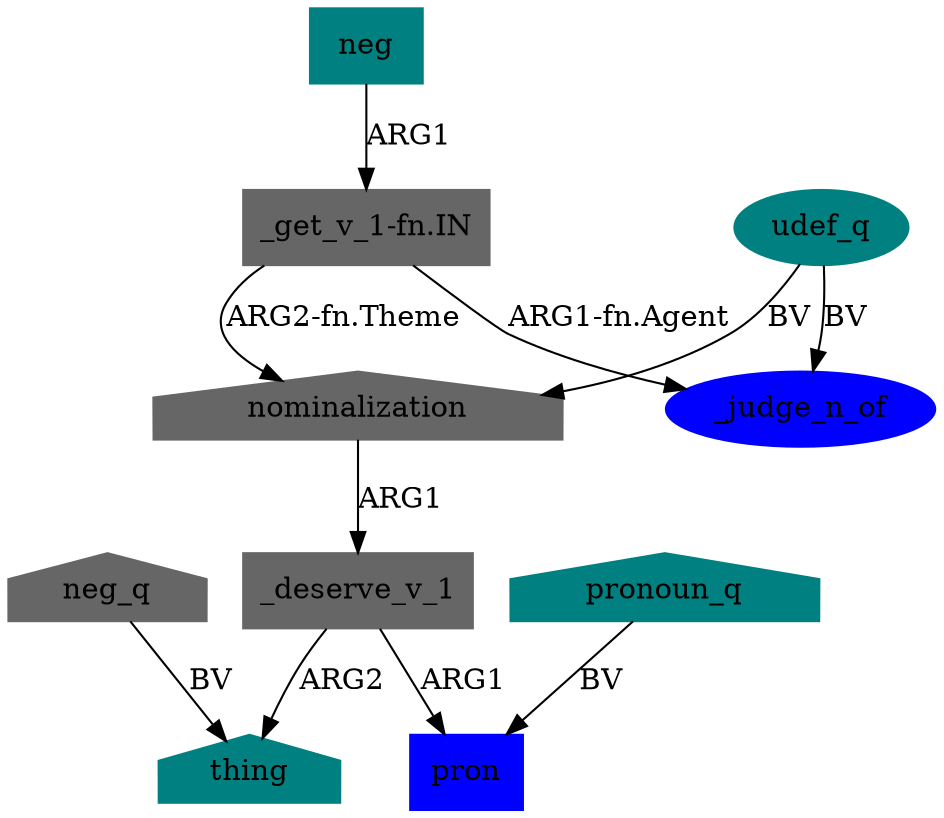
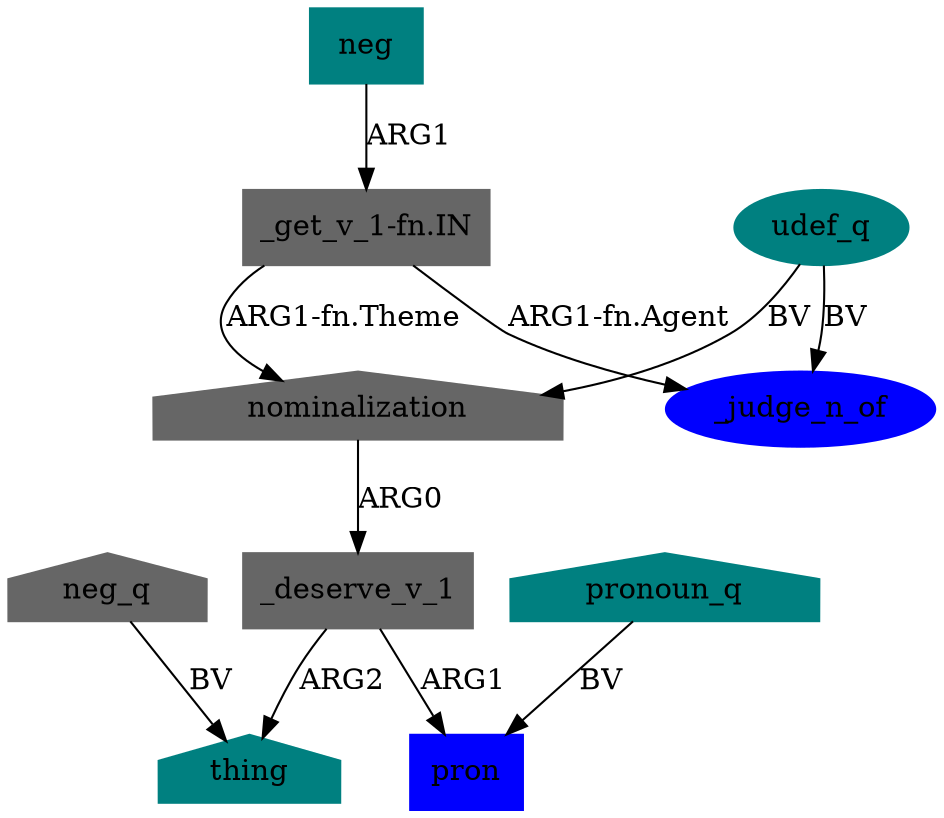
(343, 318) -> (343, 318)
(401, 500) -> (401, 500)
